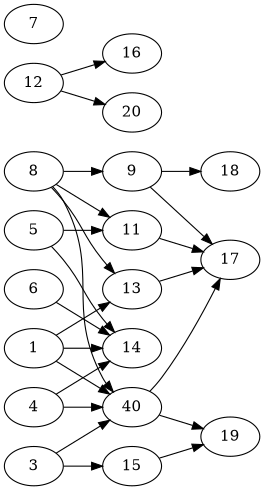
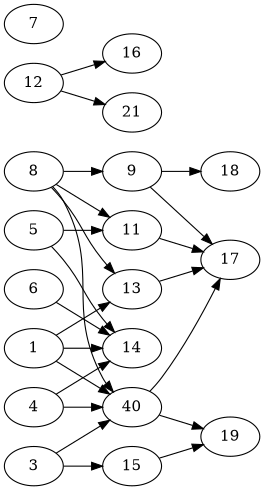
(132, 112) -> (132, 112)
